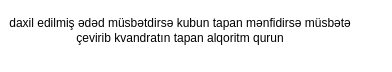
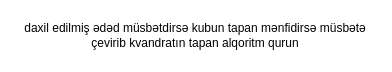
(181, 31) -> (196, 36)
